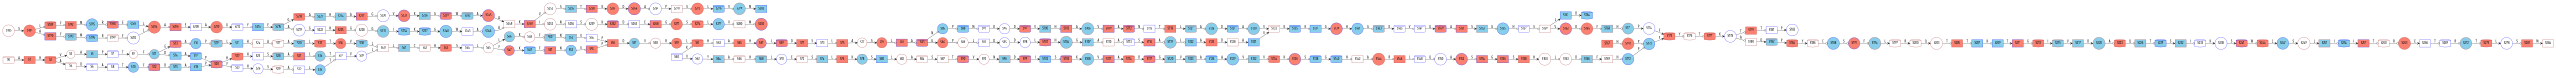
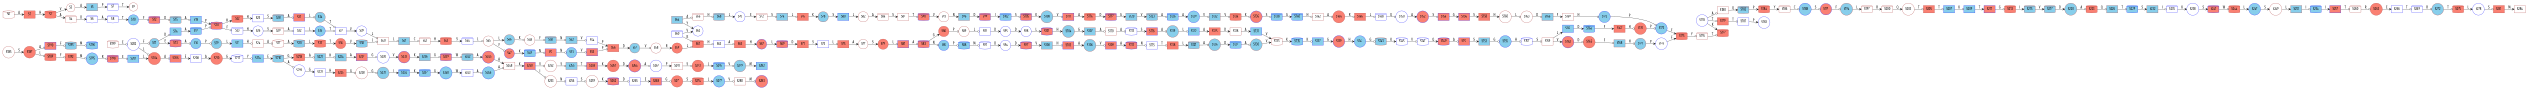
none -> (1603, 29)
(1719, 36) -> (1711, 26)
(102, 38) -> none
(2078, 43) -> (2050, 9)
(217, 44) -> (217, 44)
(540, 49) -> (540, 51)
(143, 54) -> (144, 44)
(707, 59) -> (687, 25)
